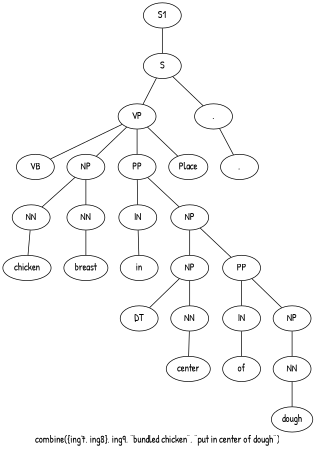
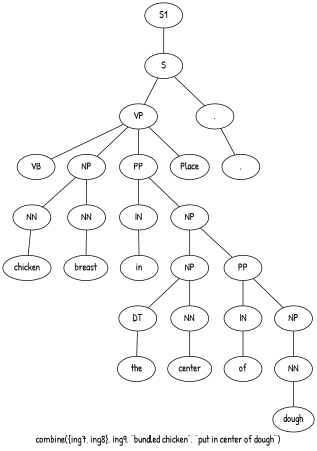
none -> (136, 369)
